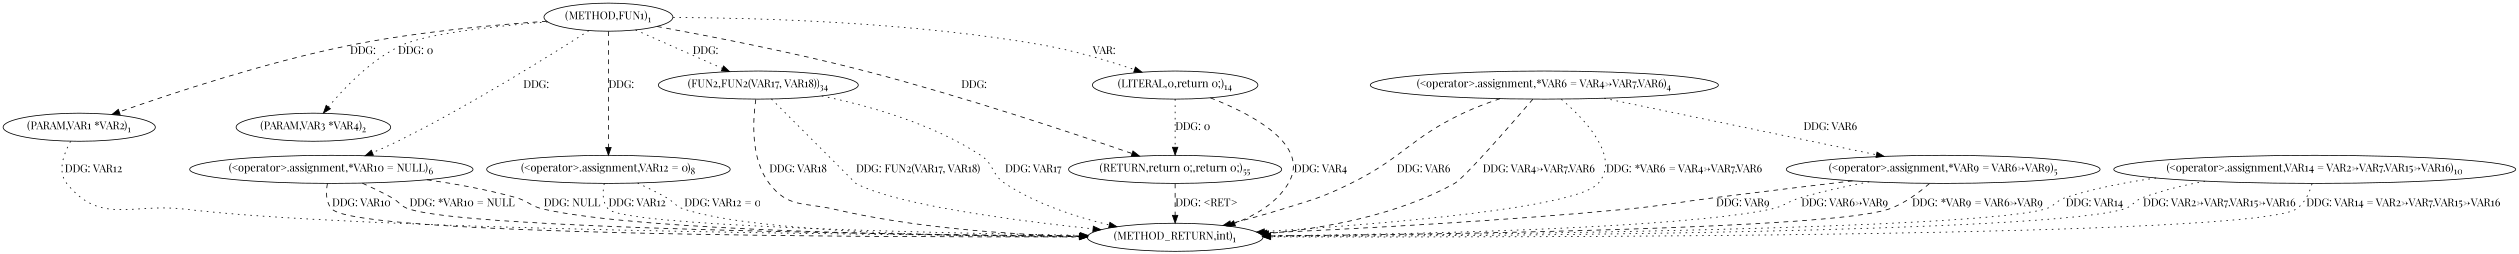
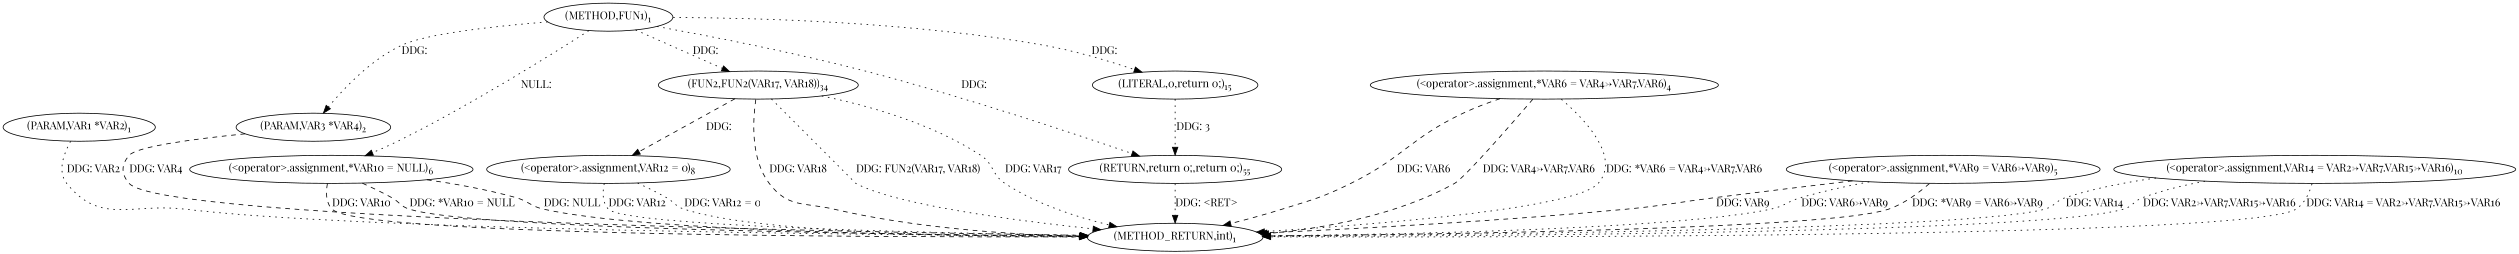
(329, 50) -> none
(416, 51) -> (416, 51)
(1106, 51) -> (1106, 51)
(897, 80) -> (897, 80)
(1228, 84) -> (1228, 84)
(538, 85) -> (538, 85)
(608, 89) -> (687, 125)
(1193, 127) -> (1193, 127)
(1740, 127) -> none
(1290, 154) -> (418, 216)
(94, 169) -> (94, 169)
(1175, 199) -> (1175, 199)
